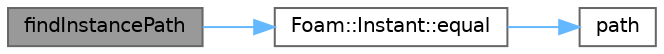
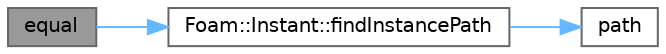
(105, 27) -> (52, 27)
(391, 27) -> (339, 27)
